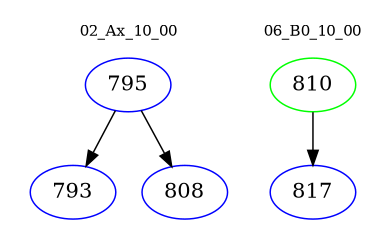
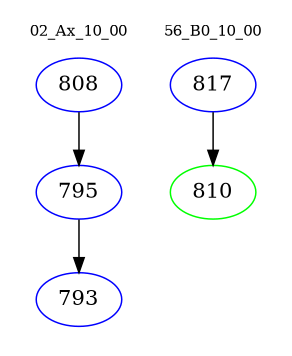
(313, 32) -> (213, 32)
(313, 131) -> (213, 131)
(153, 132) -> (79, 131)
